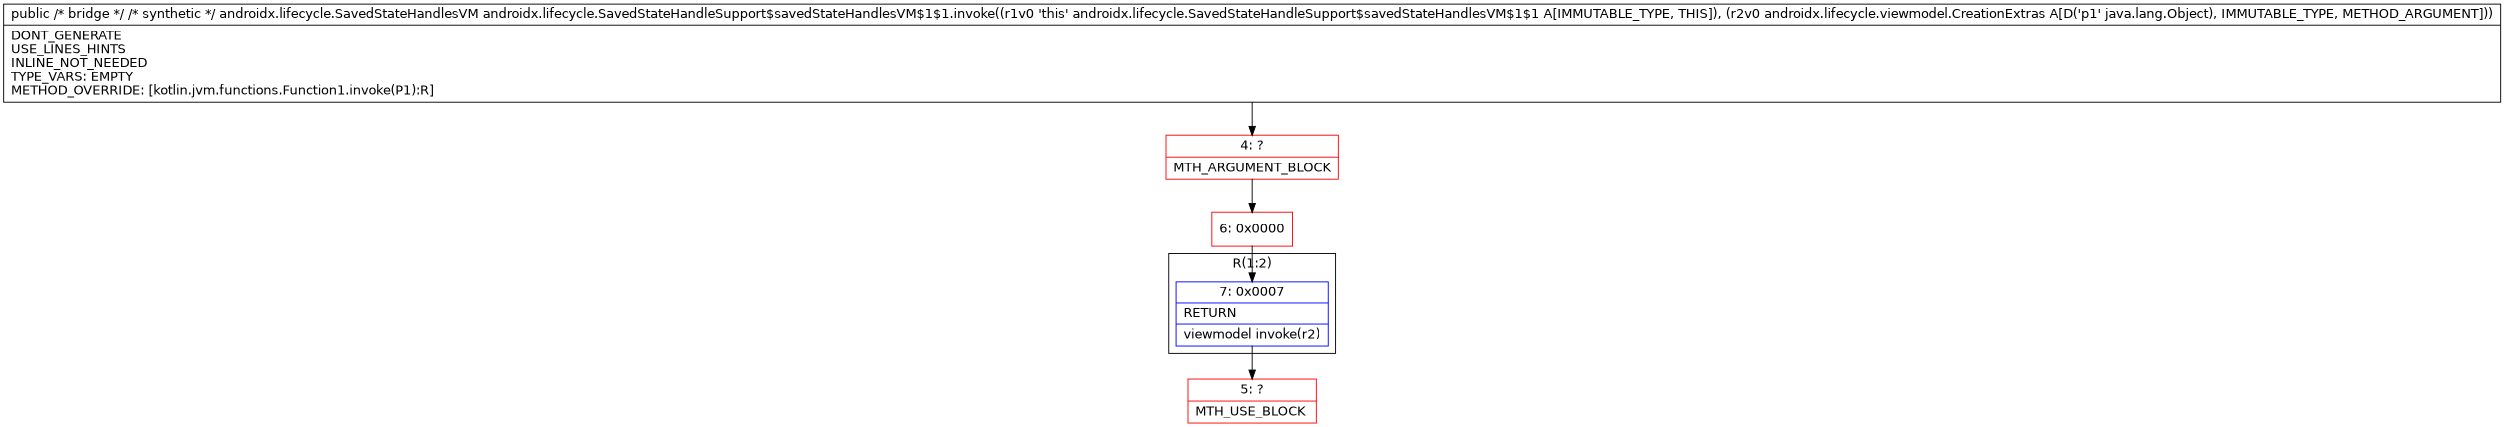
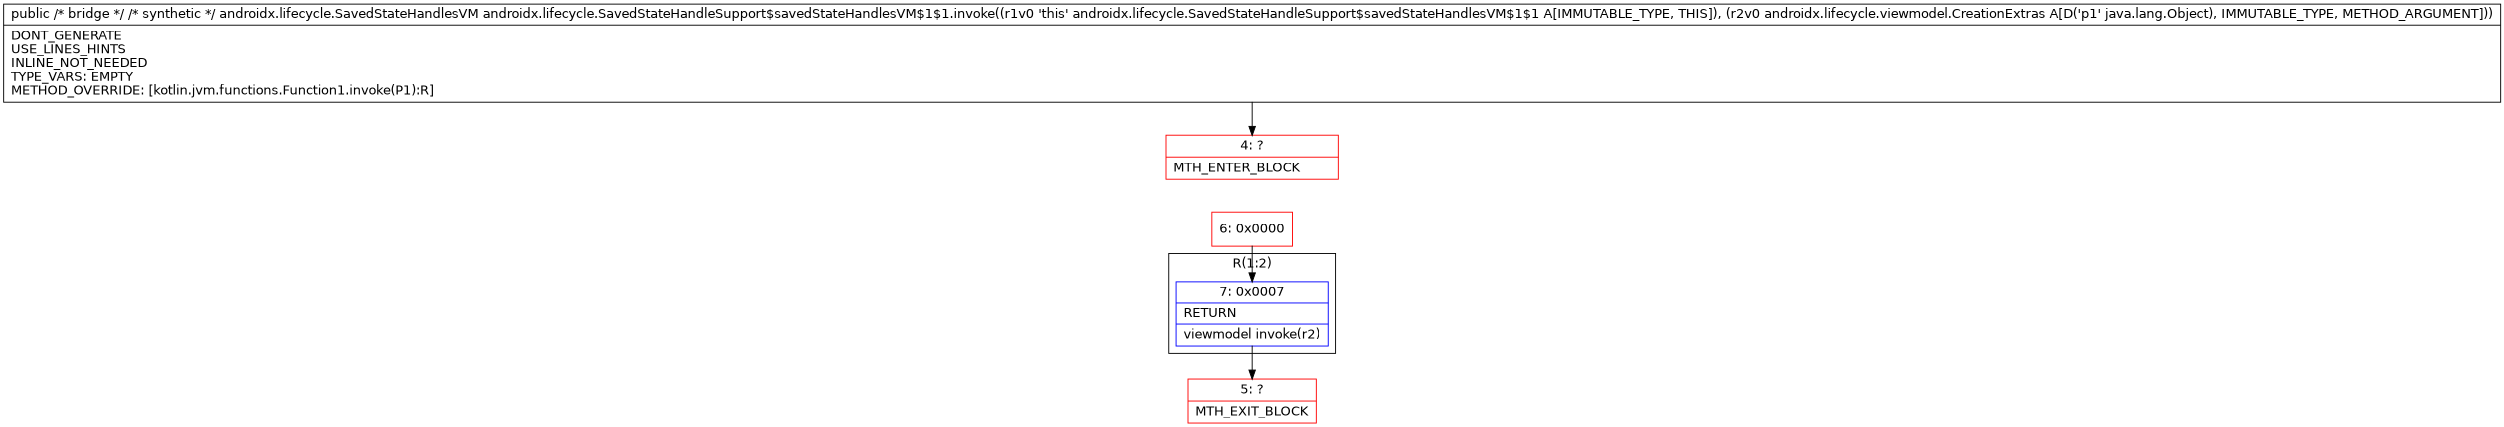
(1252, 168) -> (1237, 168)
(1252, 191) -> none
(1251, 412) -> (1252, 412)
